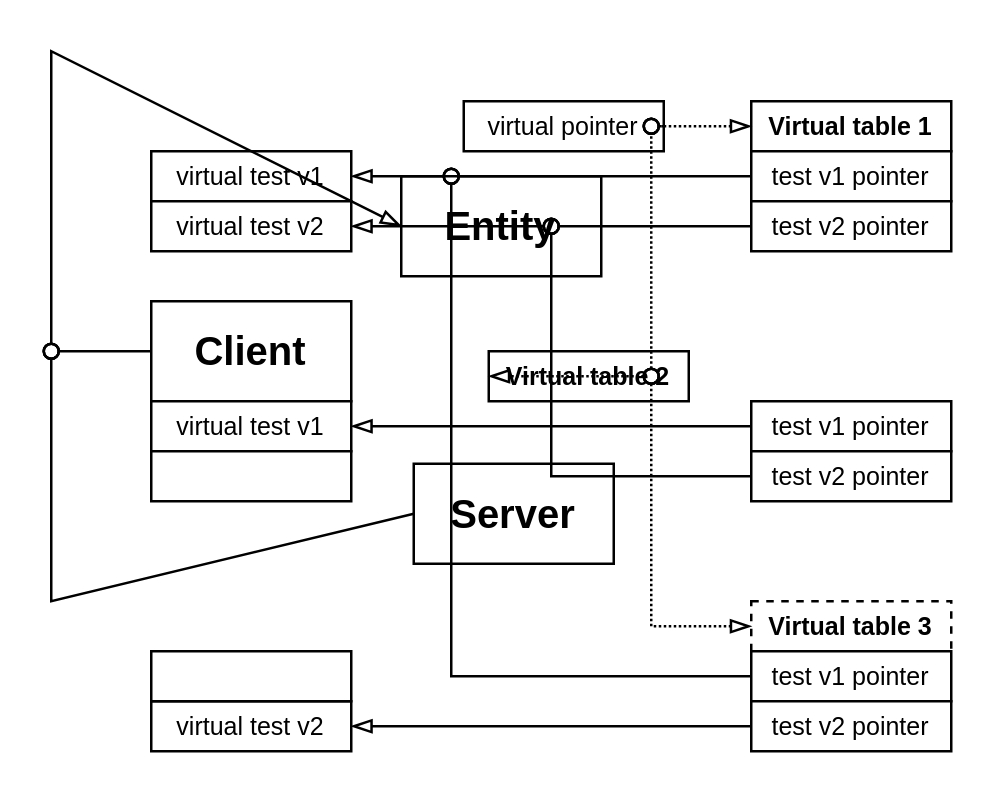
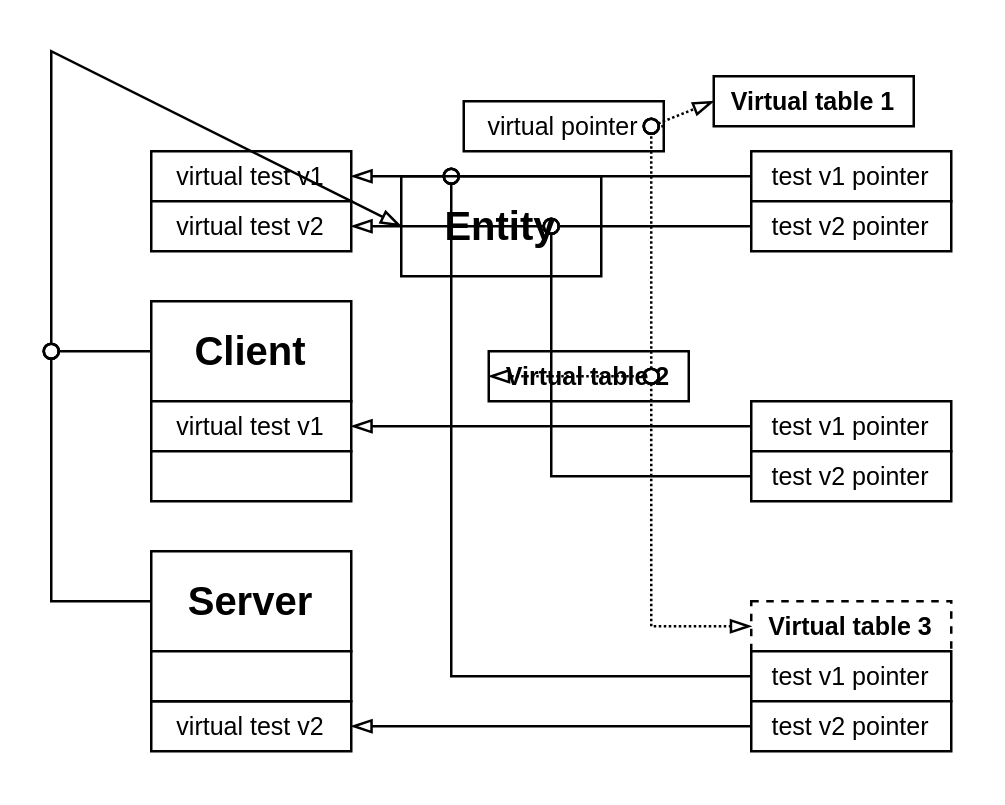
(851, 126) -> (814, 101)
(514, 514) -> (251, 601)
